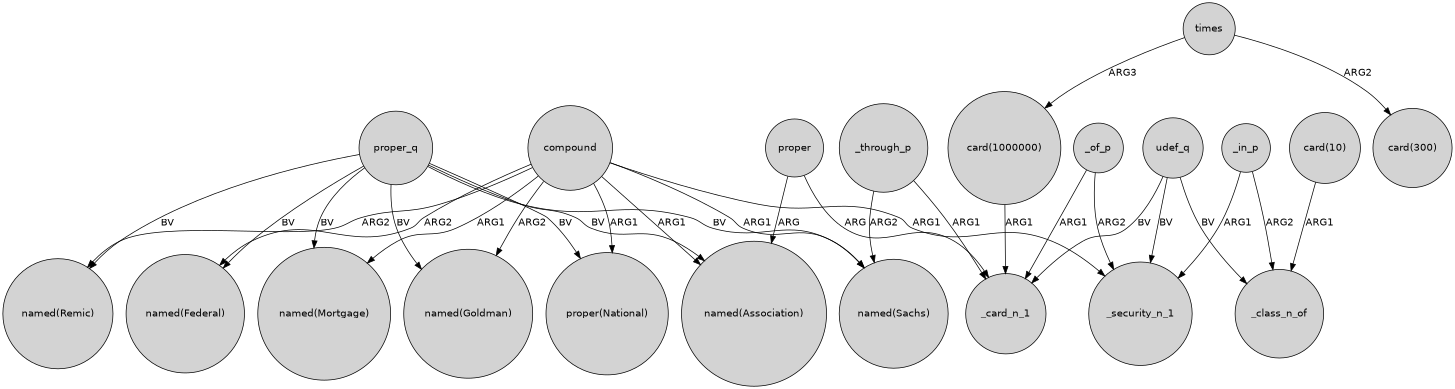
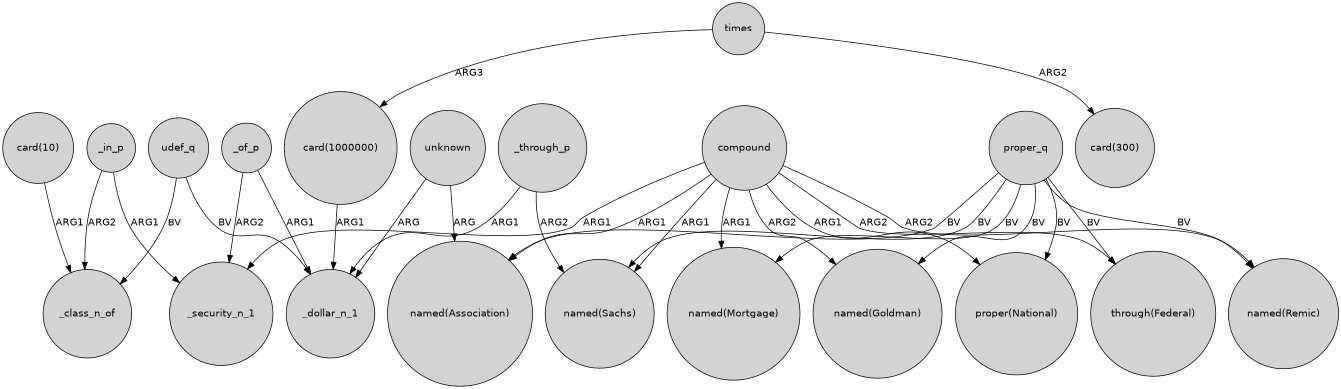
(795, 148) -> (448, 148)
(1160, 217) -> none
(185, 314) -> (1153, 314)
(1006, 314) -> (331, 314)
